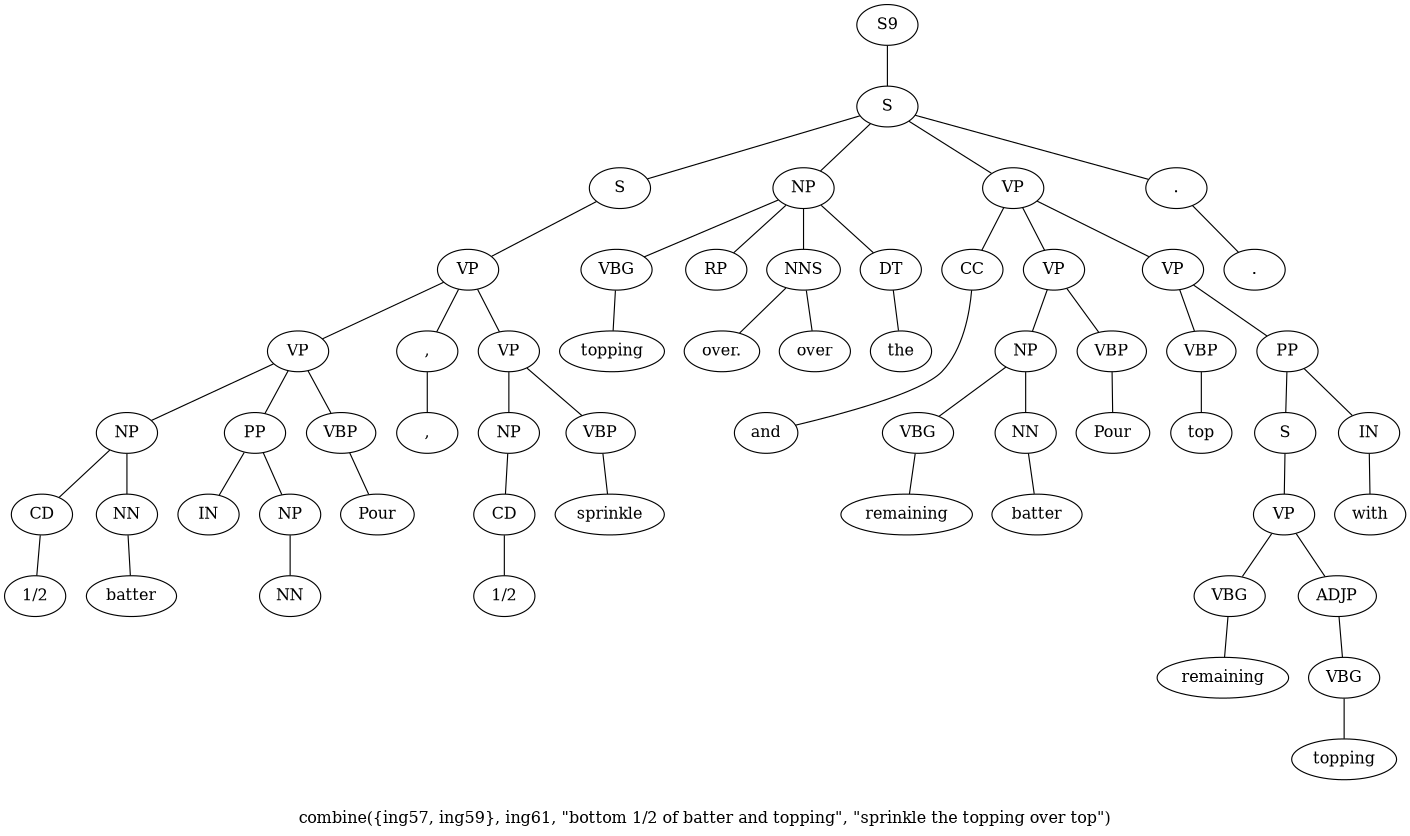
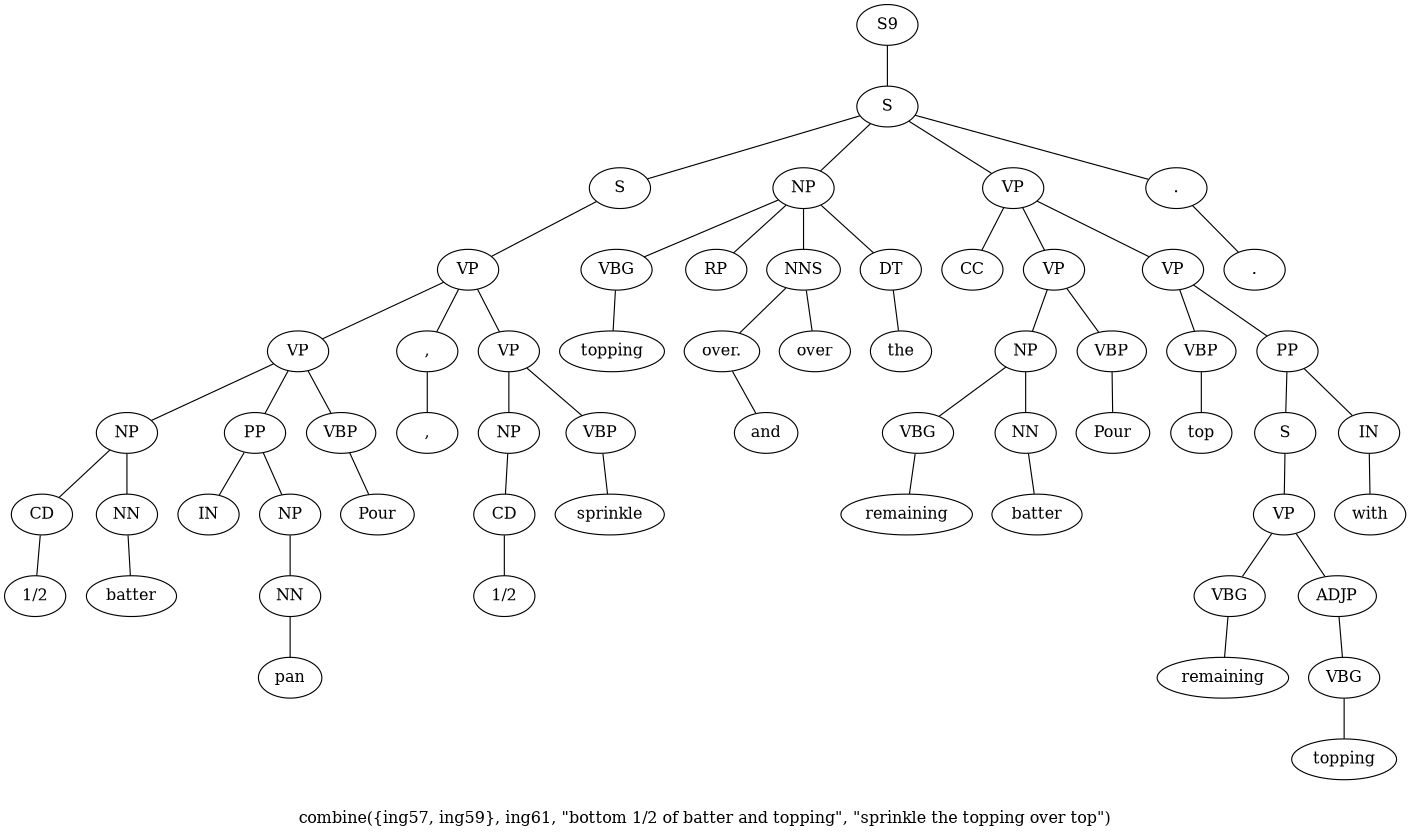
(913, 389) -> (744, 392)
none -> (290, 678)
